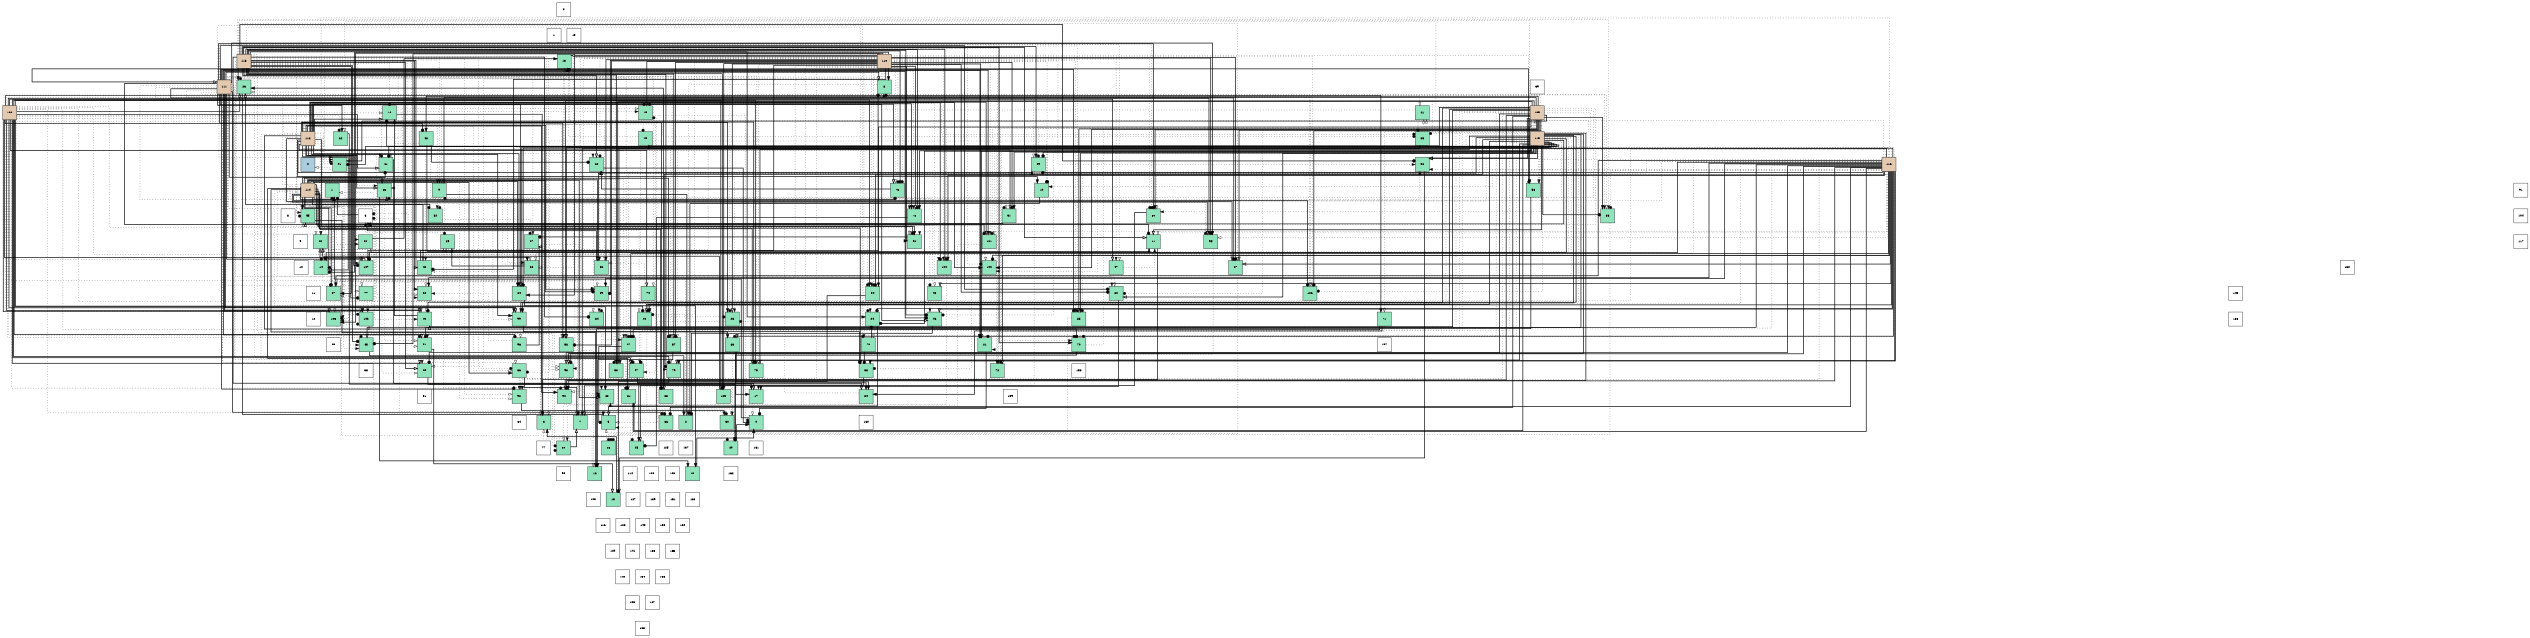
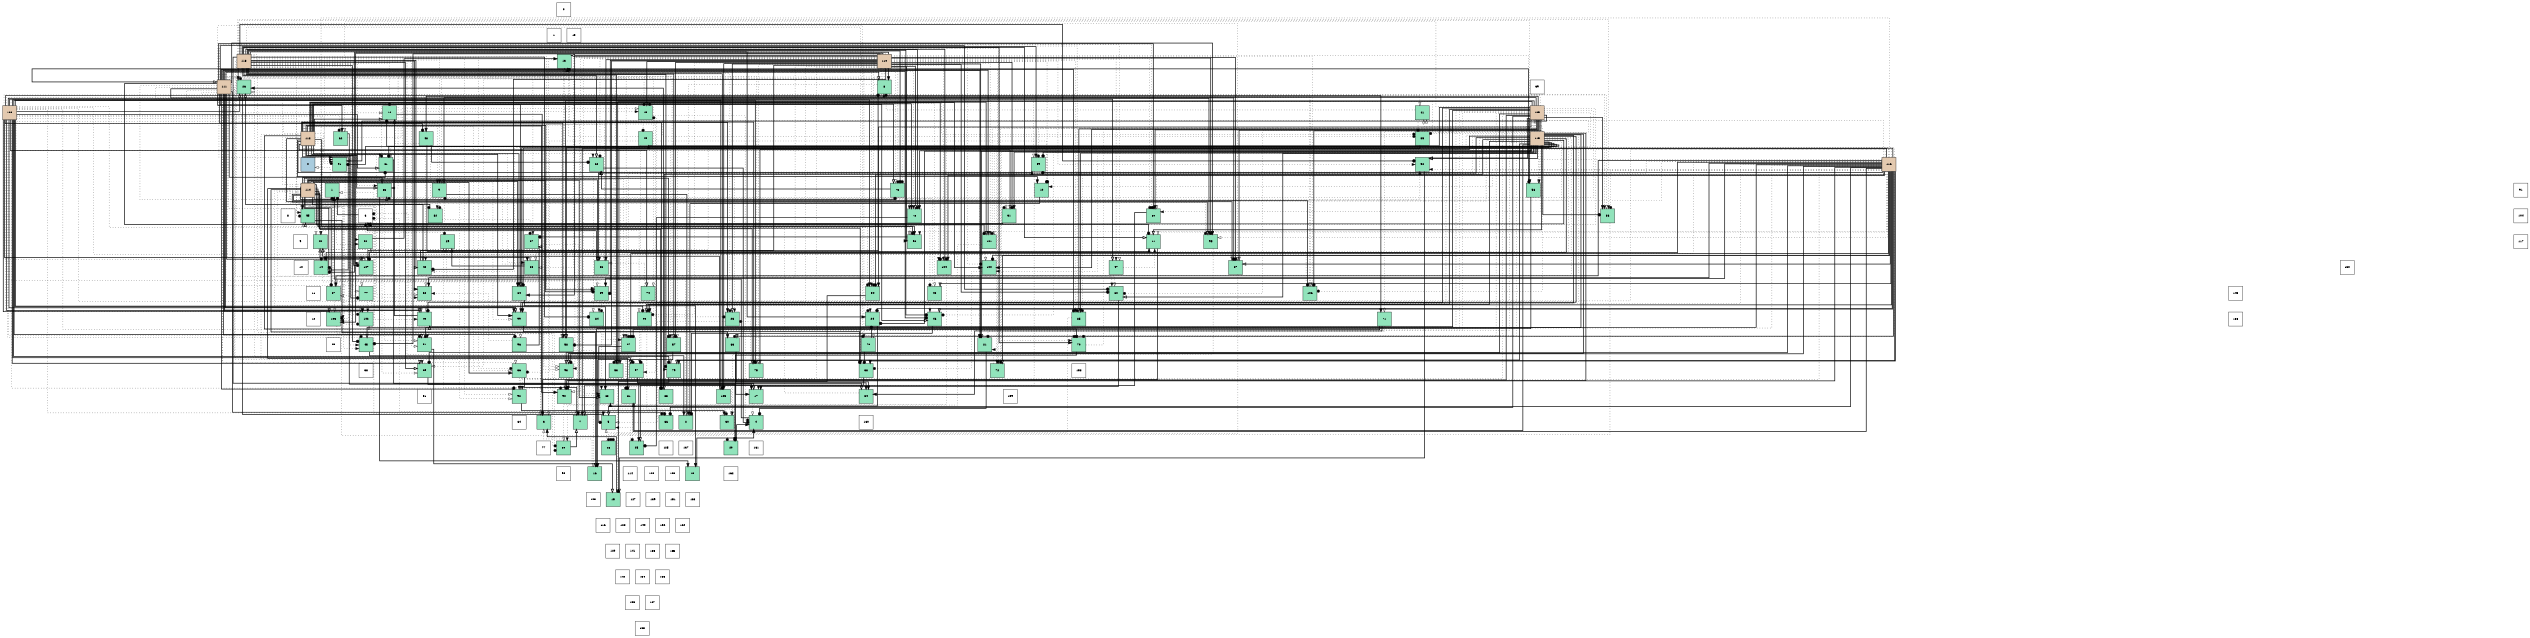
(351, 134) -> none
(249, 234) -> none
(1384, 345) -> none
